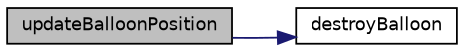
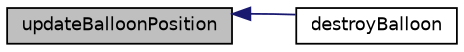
(255, 38) -> (273, 14)
